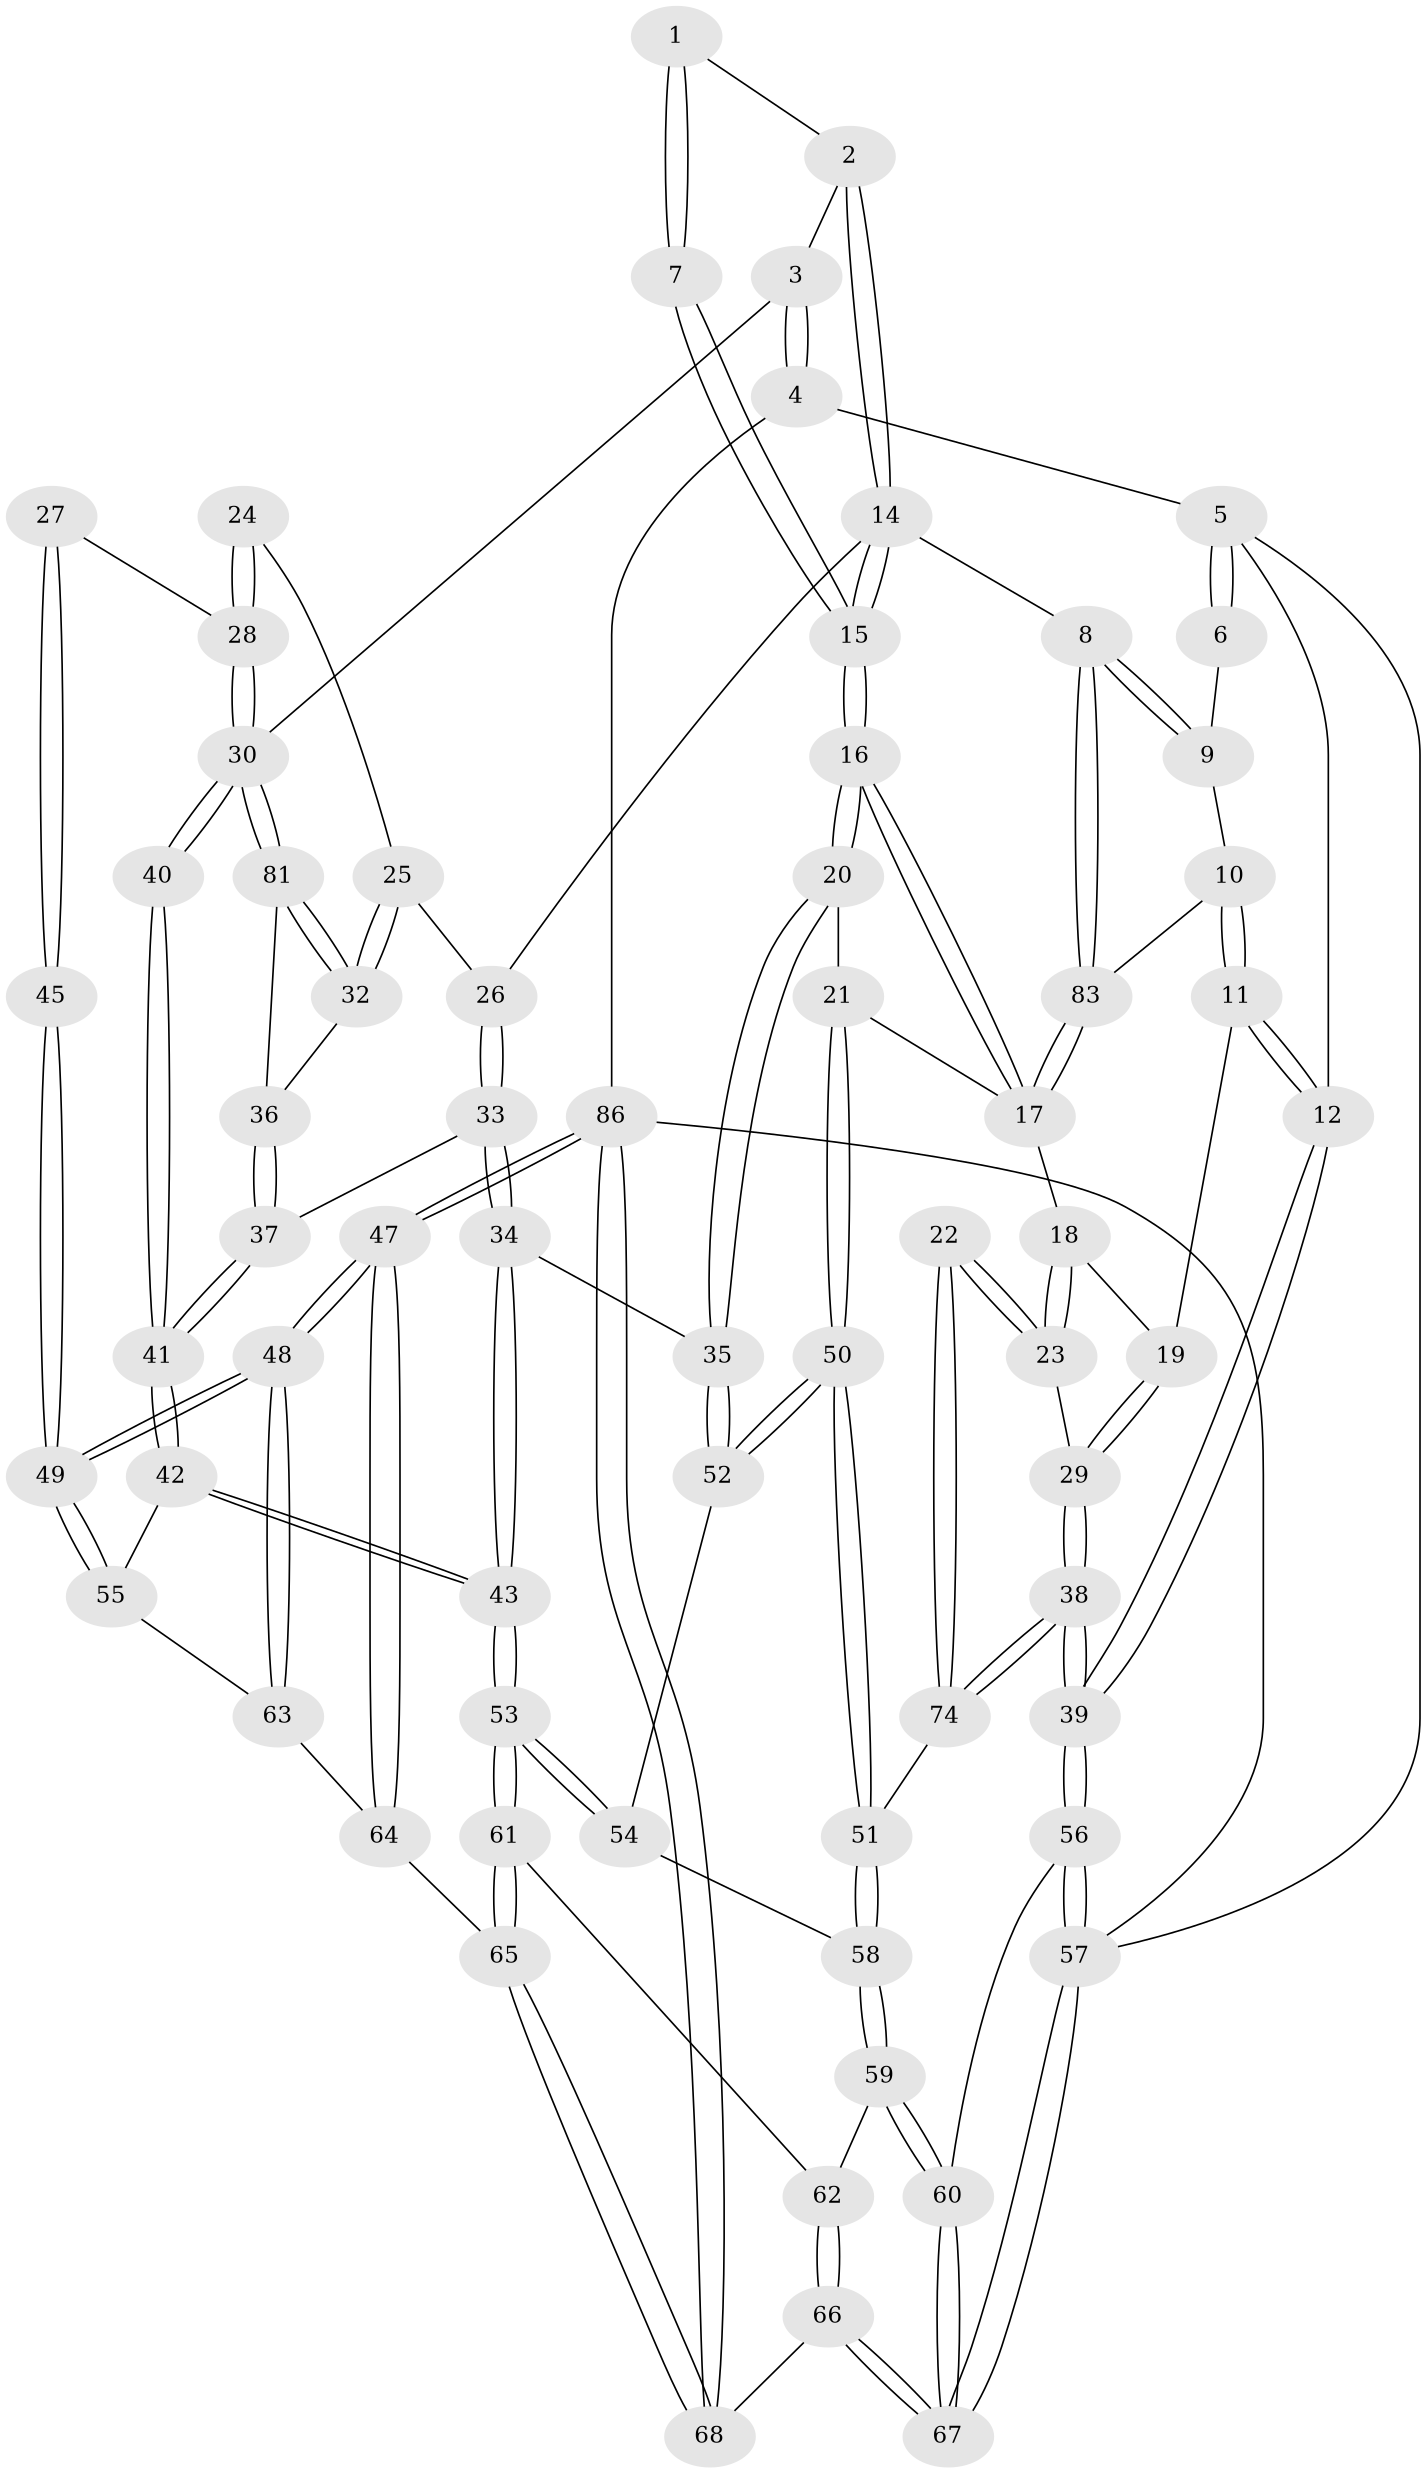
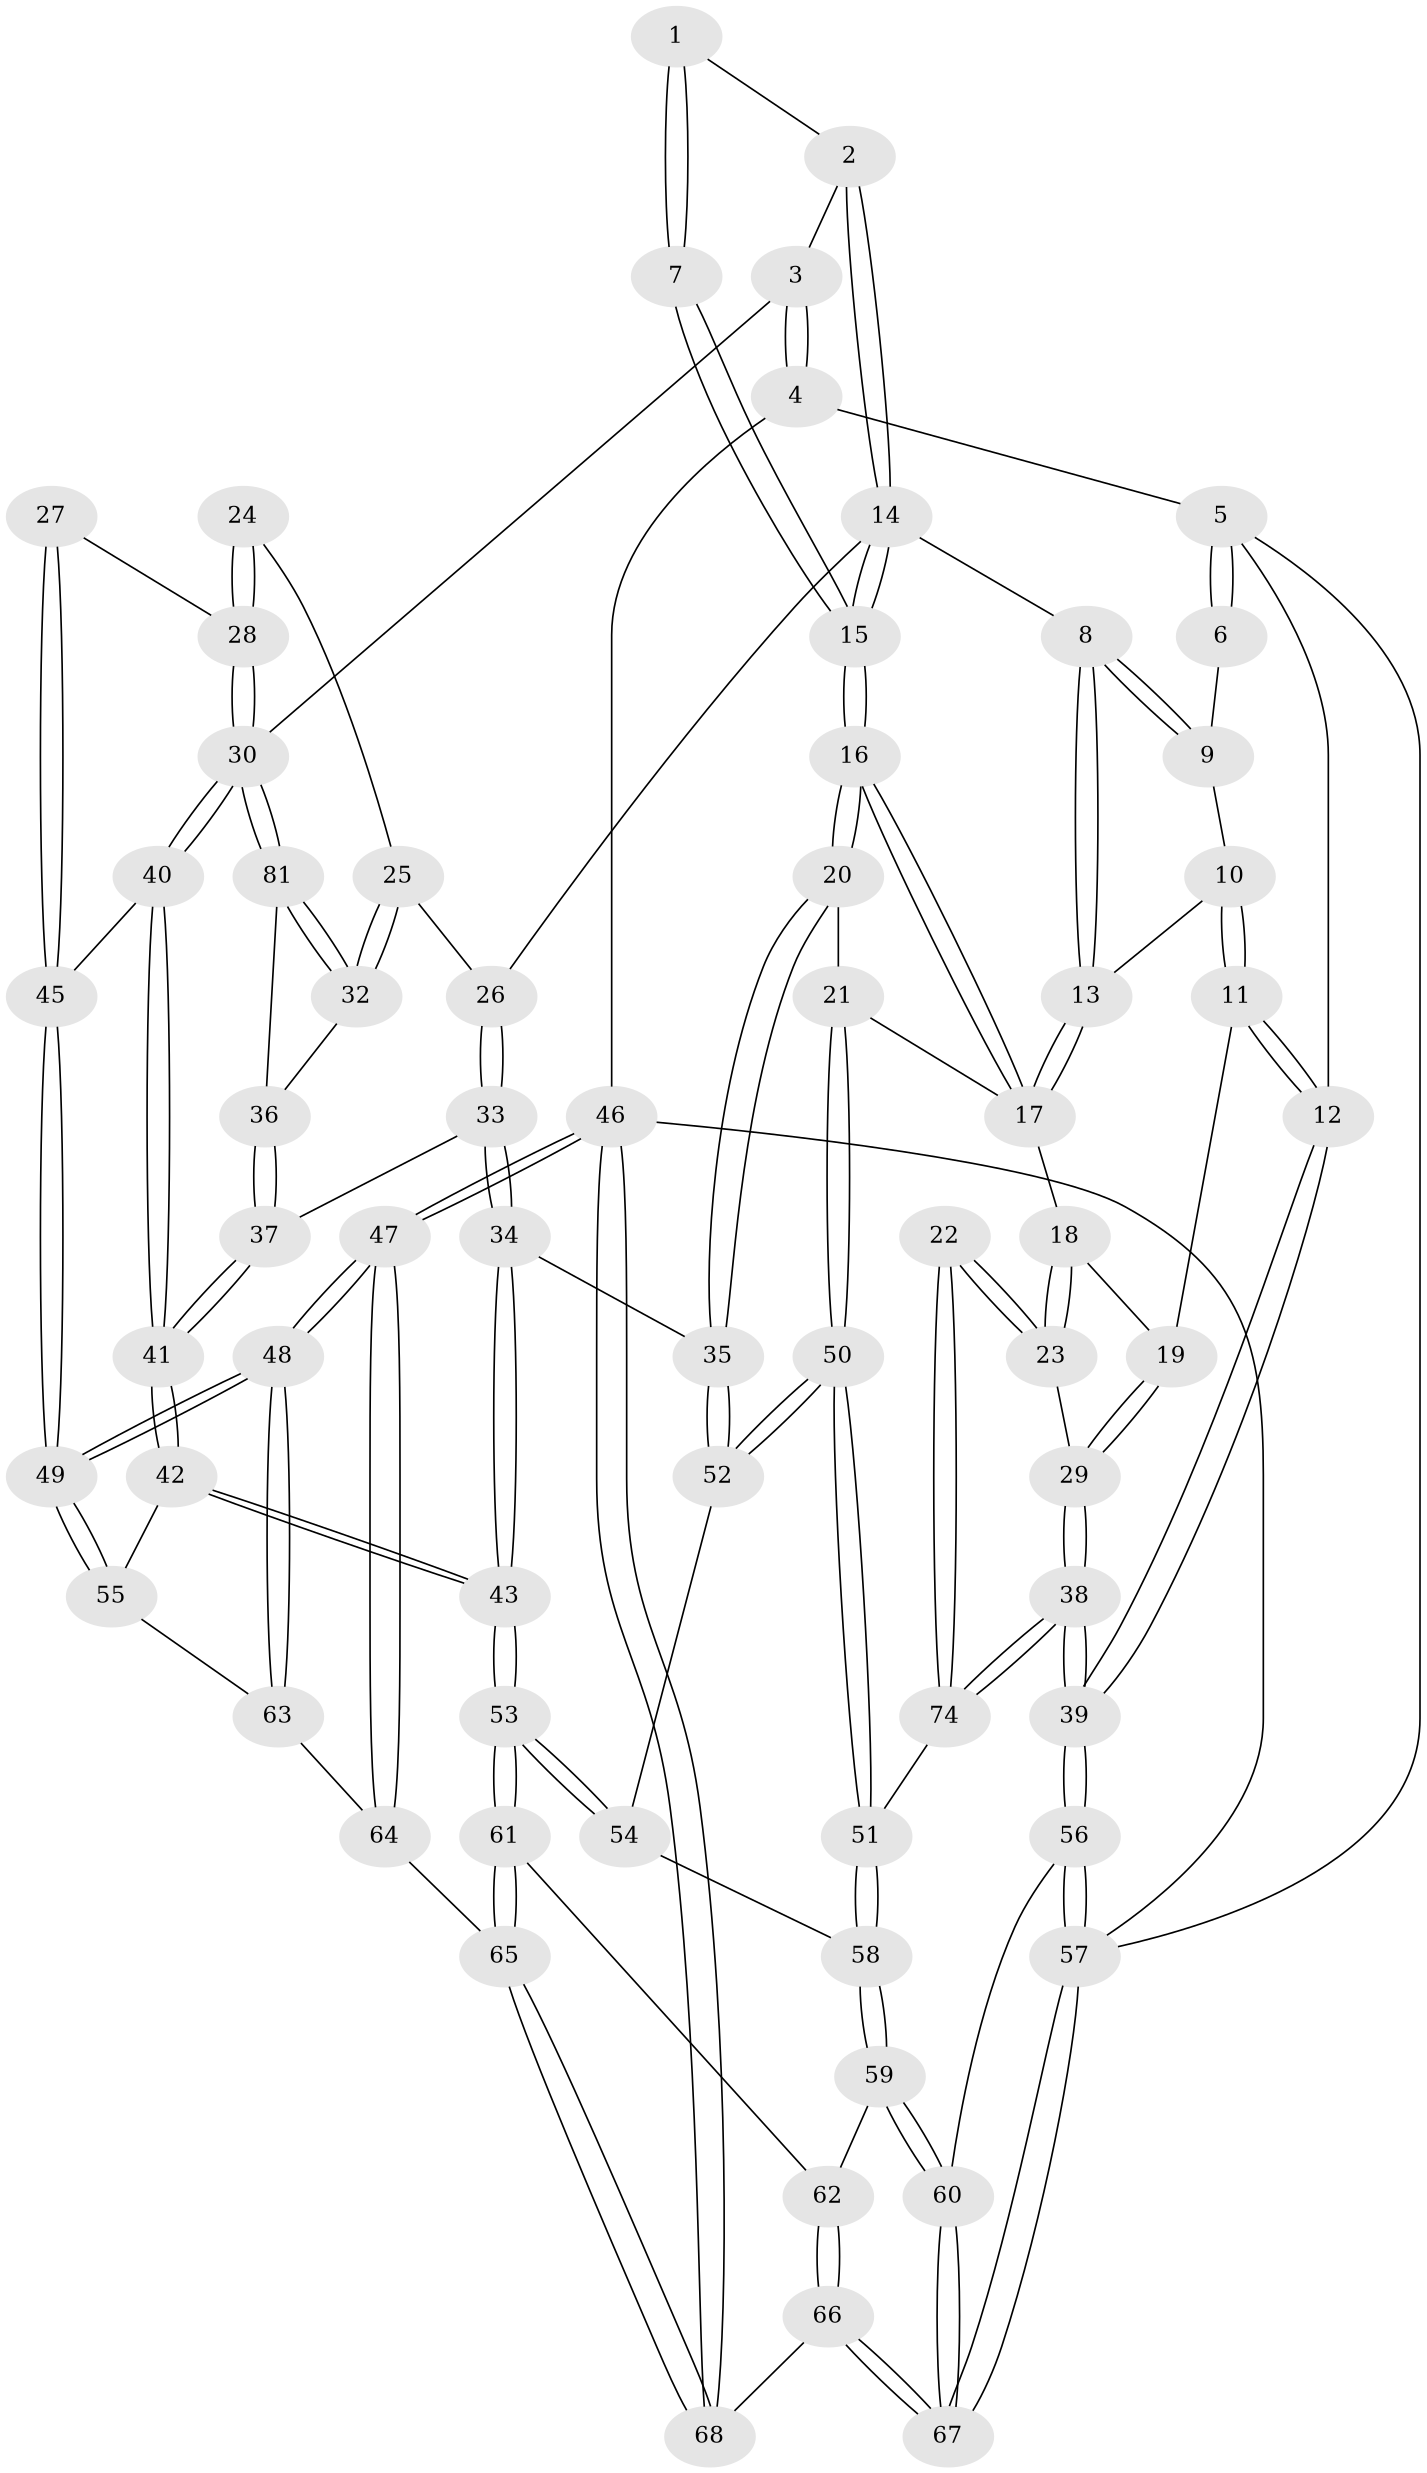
none -> (105, 937)
(1087, 997) -> (1087, 997)
(612, 1117) -> (612, 1117)
